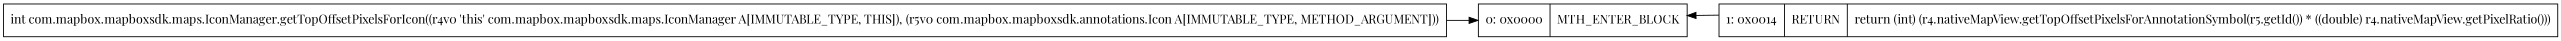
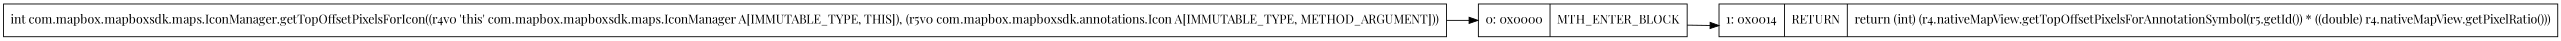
(1708, 15) -> (1699, 25)
